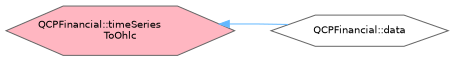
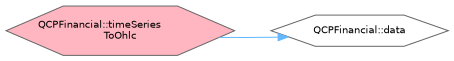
(259, 24) -> (249, 37)
